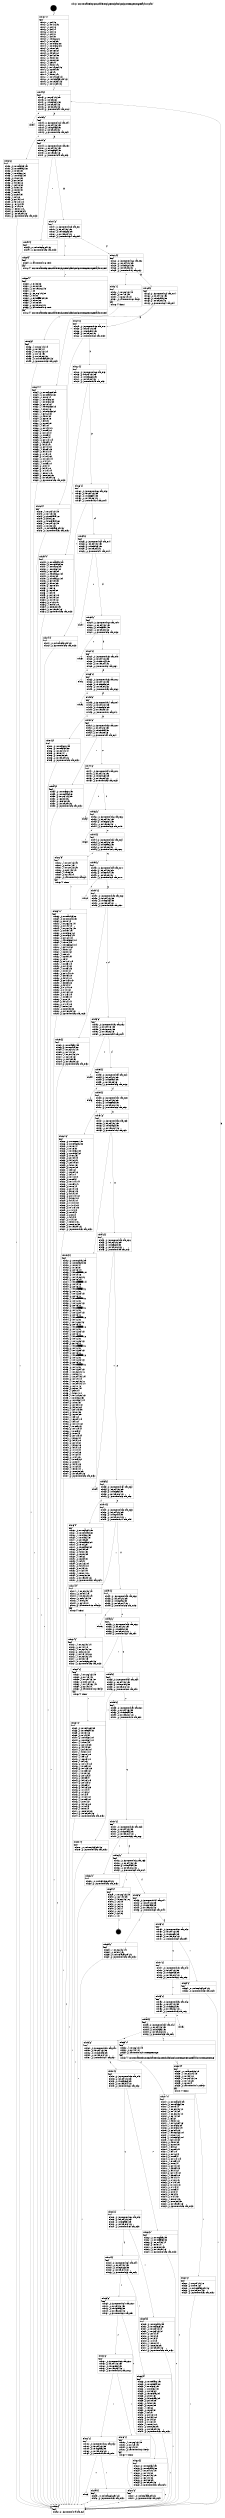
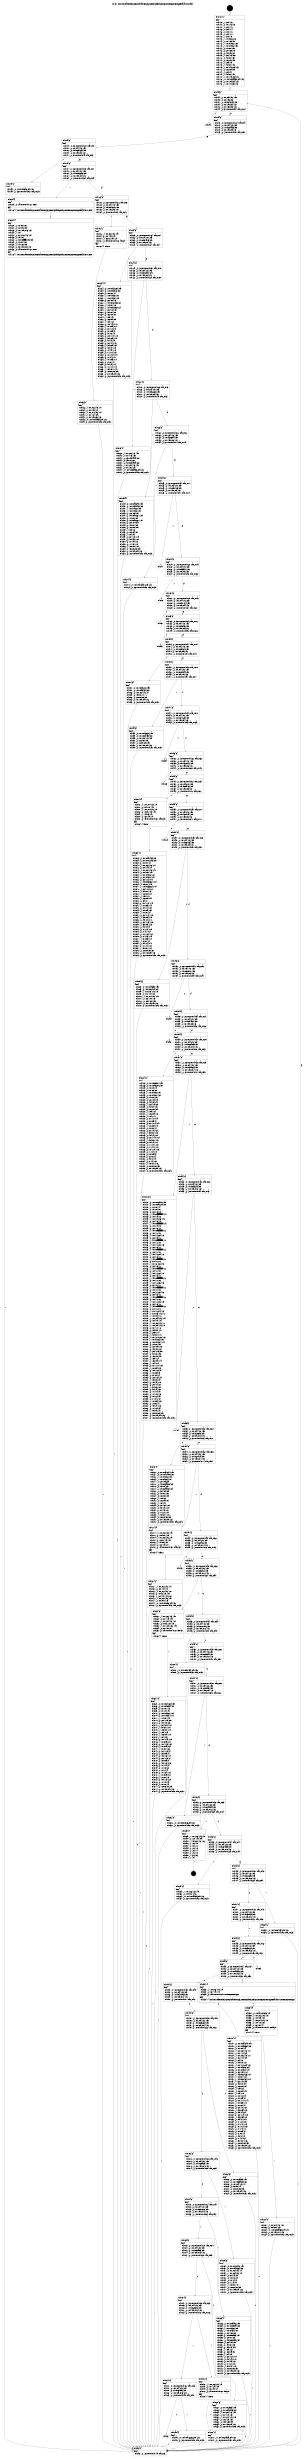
(21, 189) -> none
